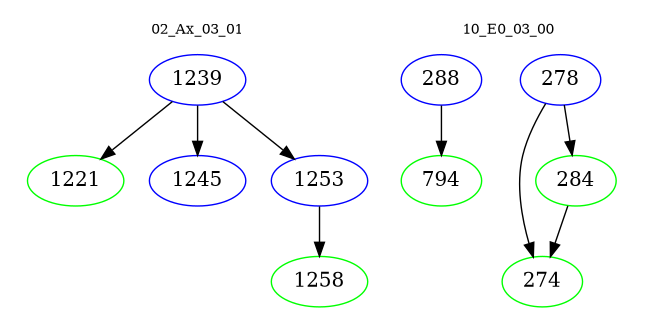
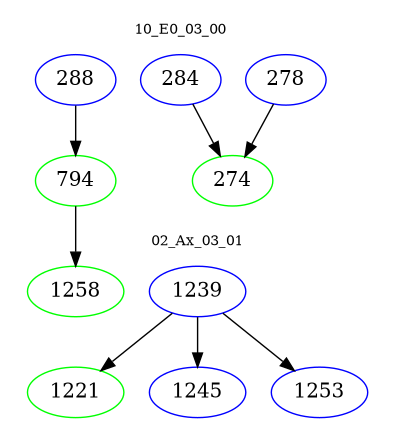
(567, 123) -> none
(576, 181) -> (181, 80)
(320, 224) -> (76, 237)
